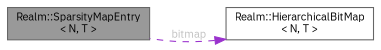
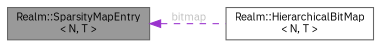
(182, 42) -> (193, 24)
